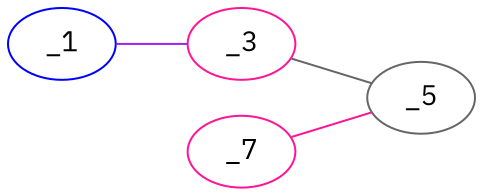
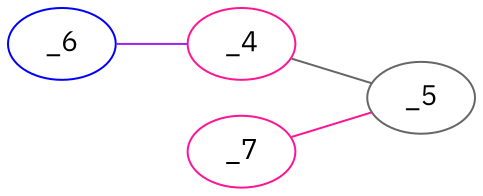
(62, 44) -> (62, 44)
(241, 44) -> (241, 44)
